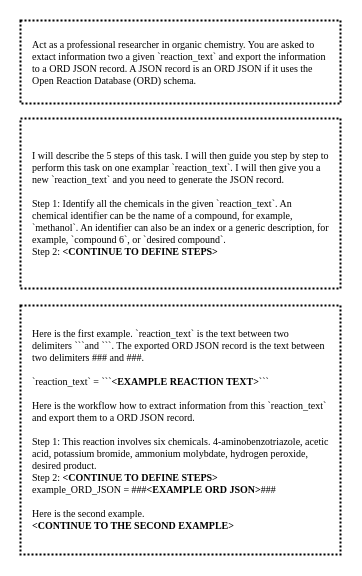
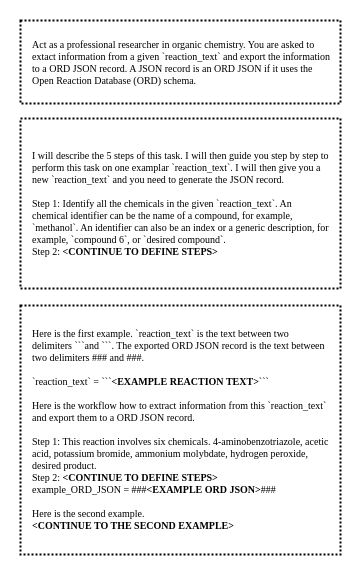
(182, 63) -> (182, 63)
